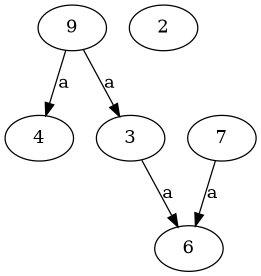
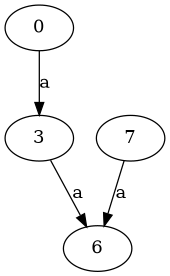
(72, 28) -> (39, 28)
(164, 28) -> none
(39, 138) -> none
